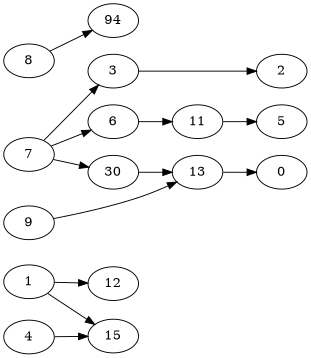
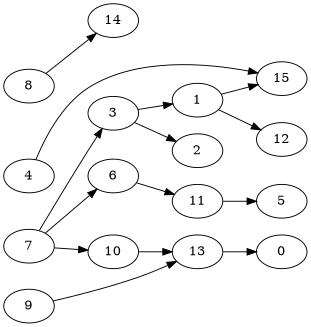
(113, 21) -> (113, 21)
none -> (151, 107)
(113, 172) -> (113, 252)
